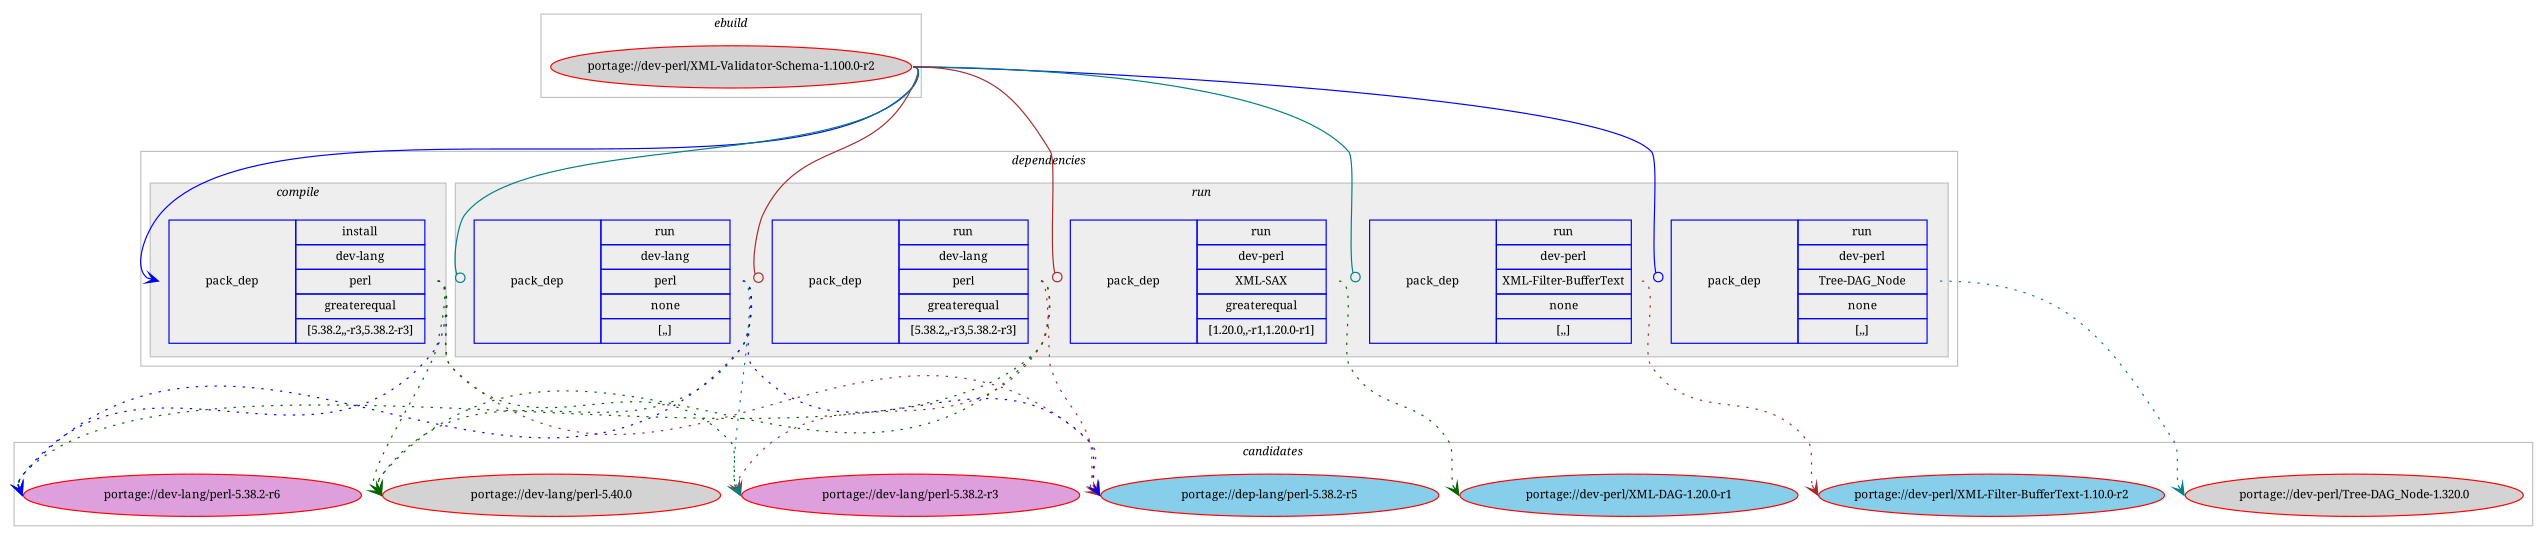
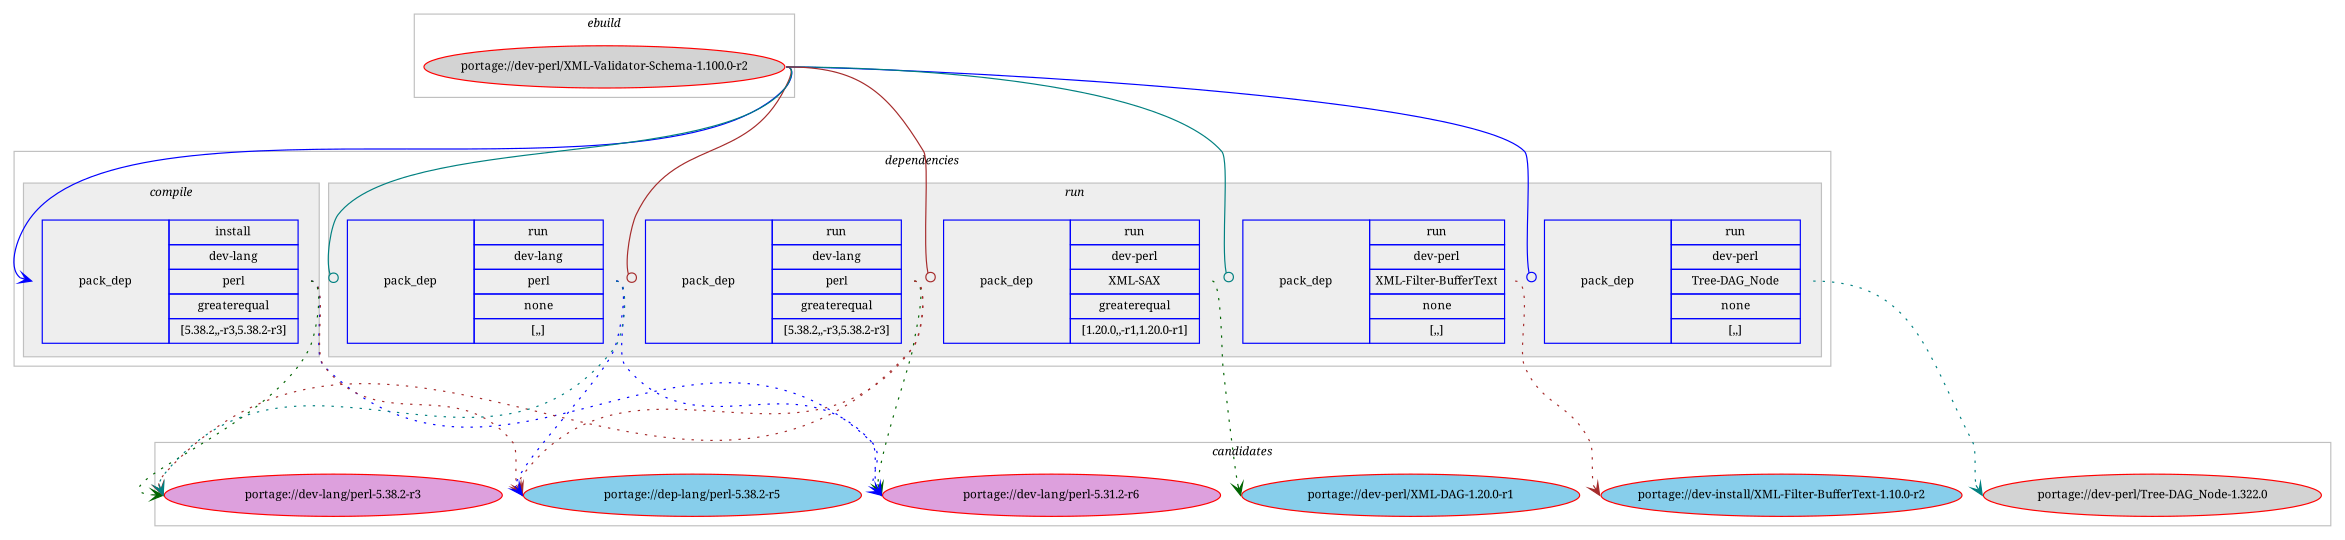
(192, 495) -> (1052, 495)
(552, 495) -> none
(1992, 495) -> (1782, 495)
(2354, 495) -> (2152, 495)
